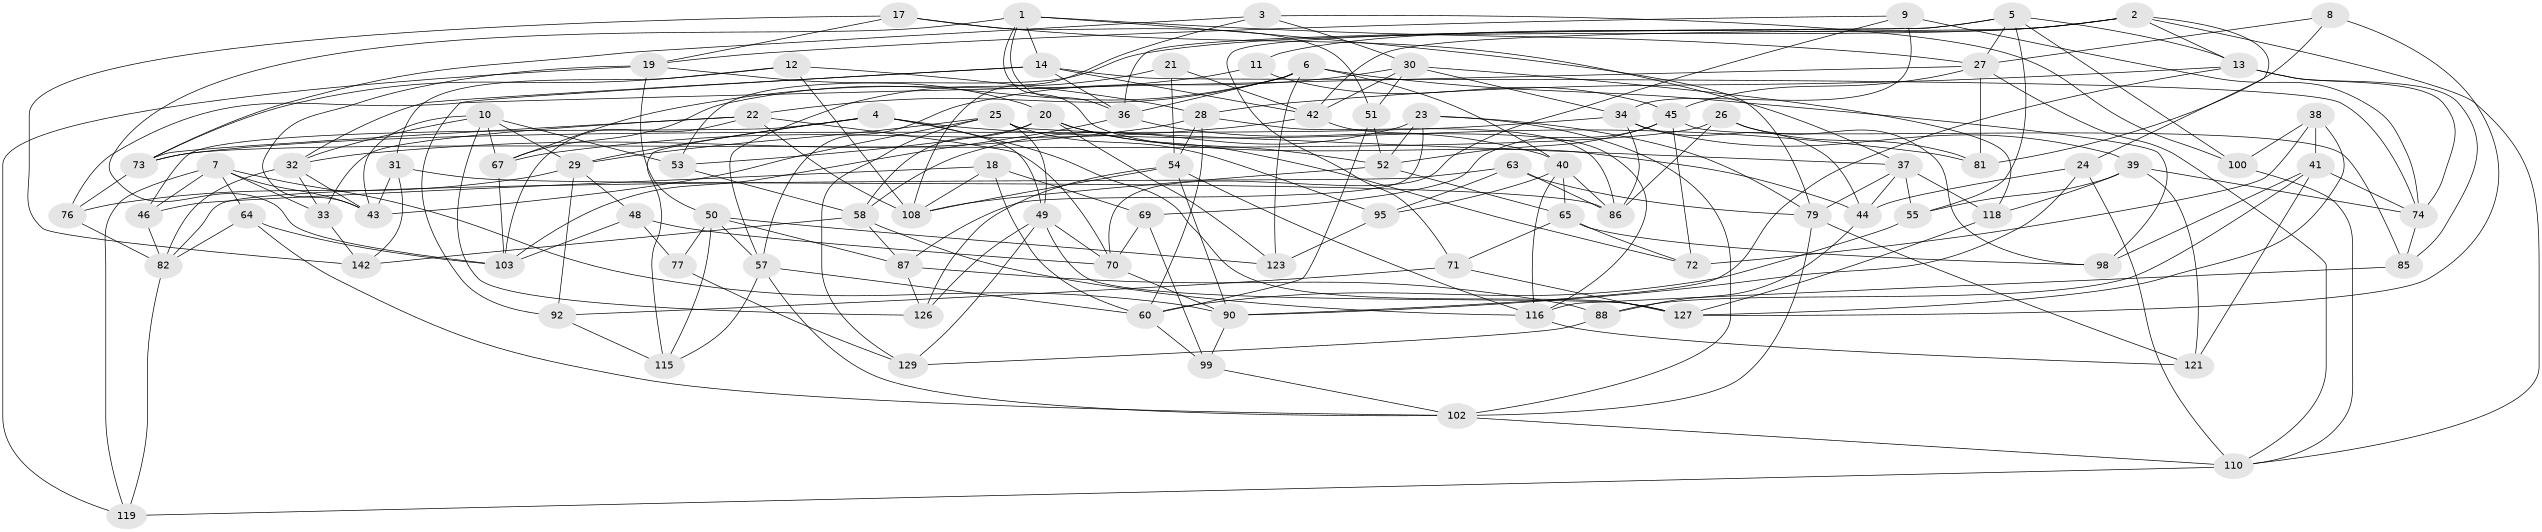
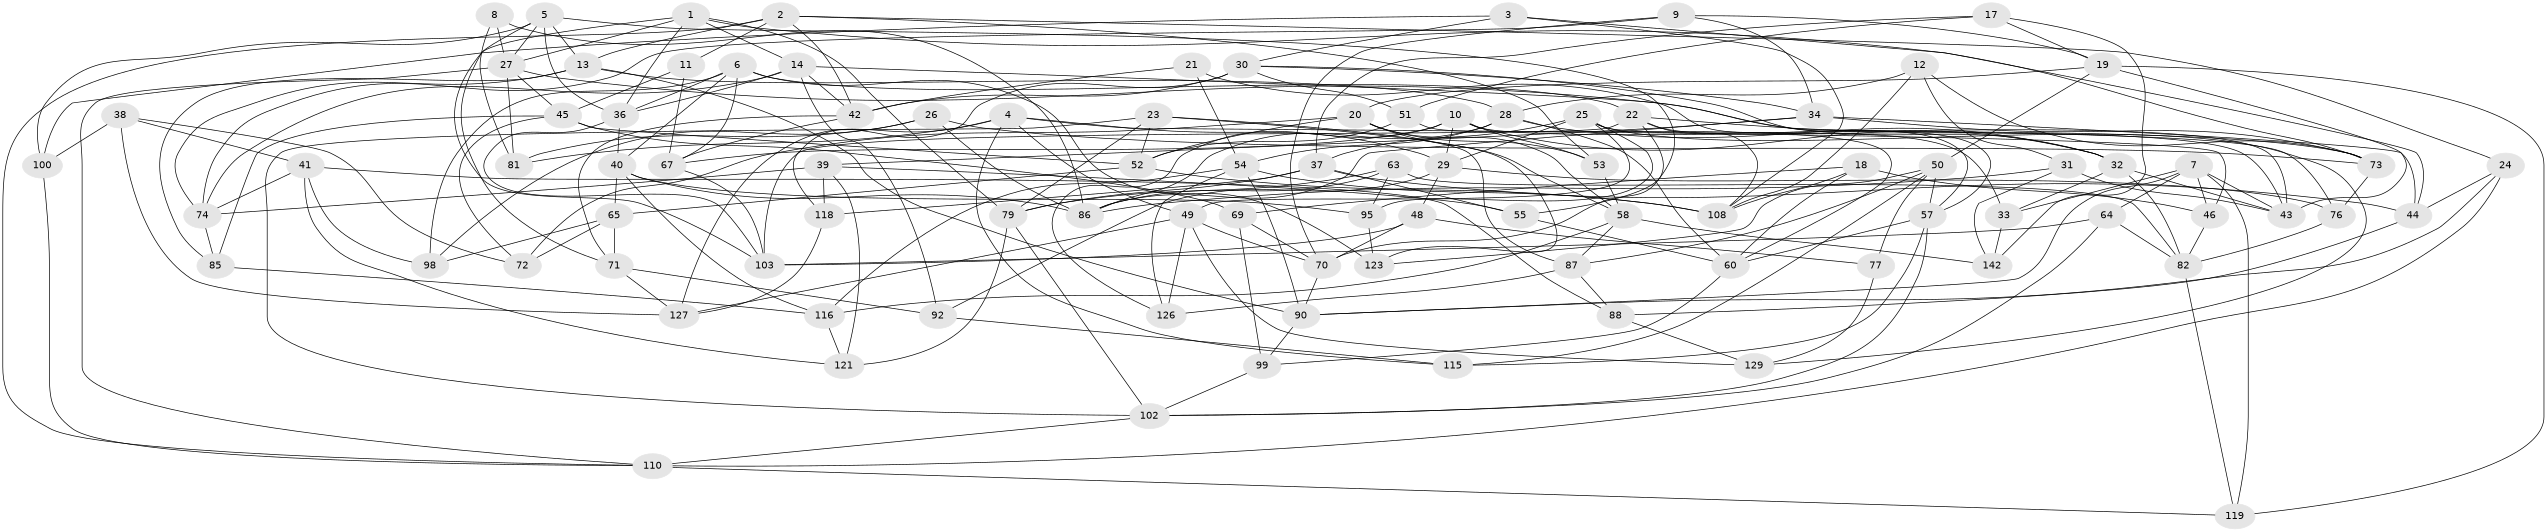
(1620, 162) -> (683, 124)
(2248, 304) -> (932, 46)
